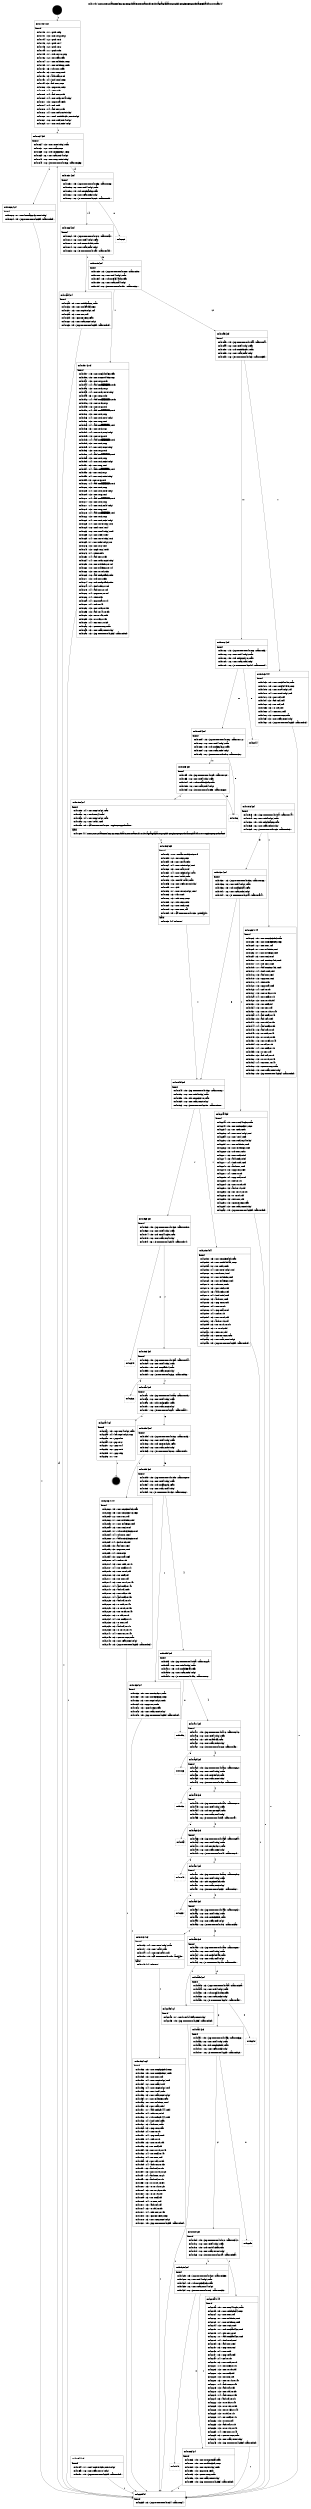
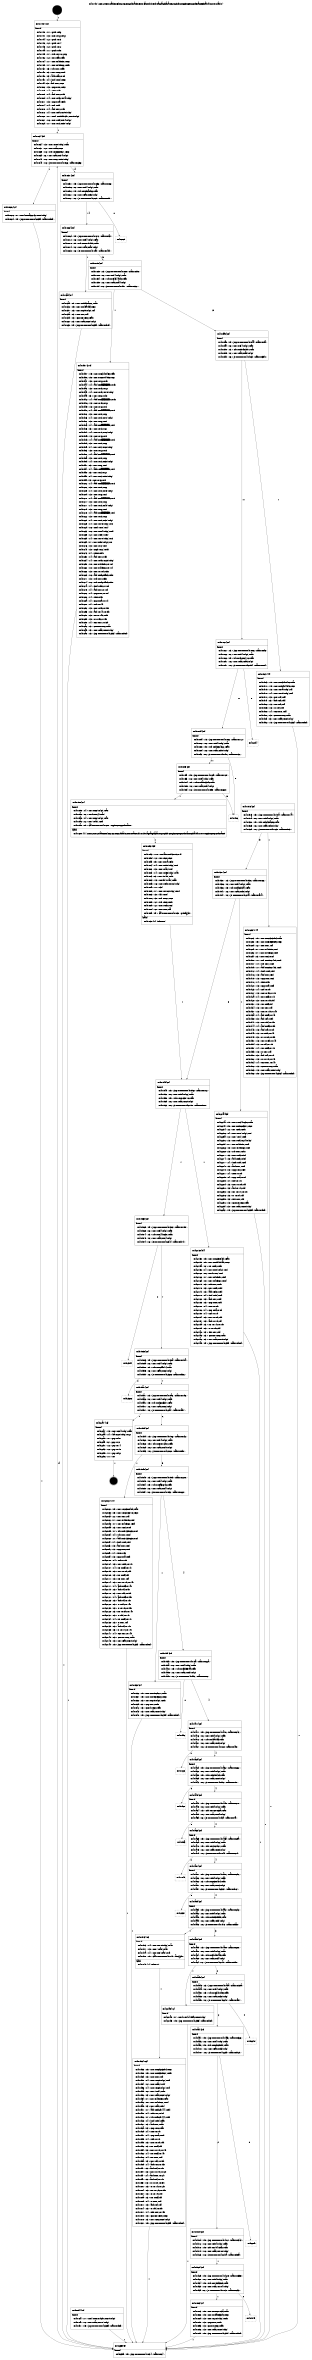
(232, 2371) -> none
